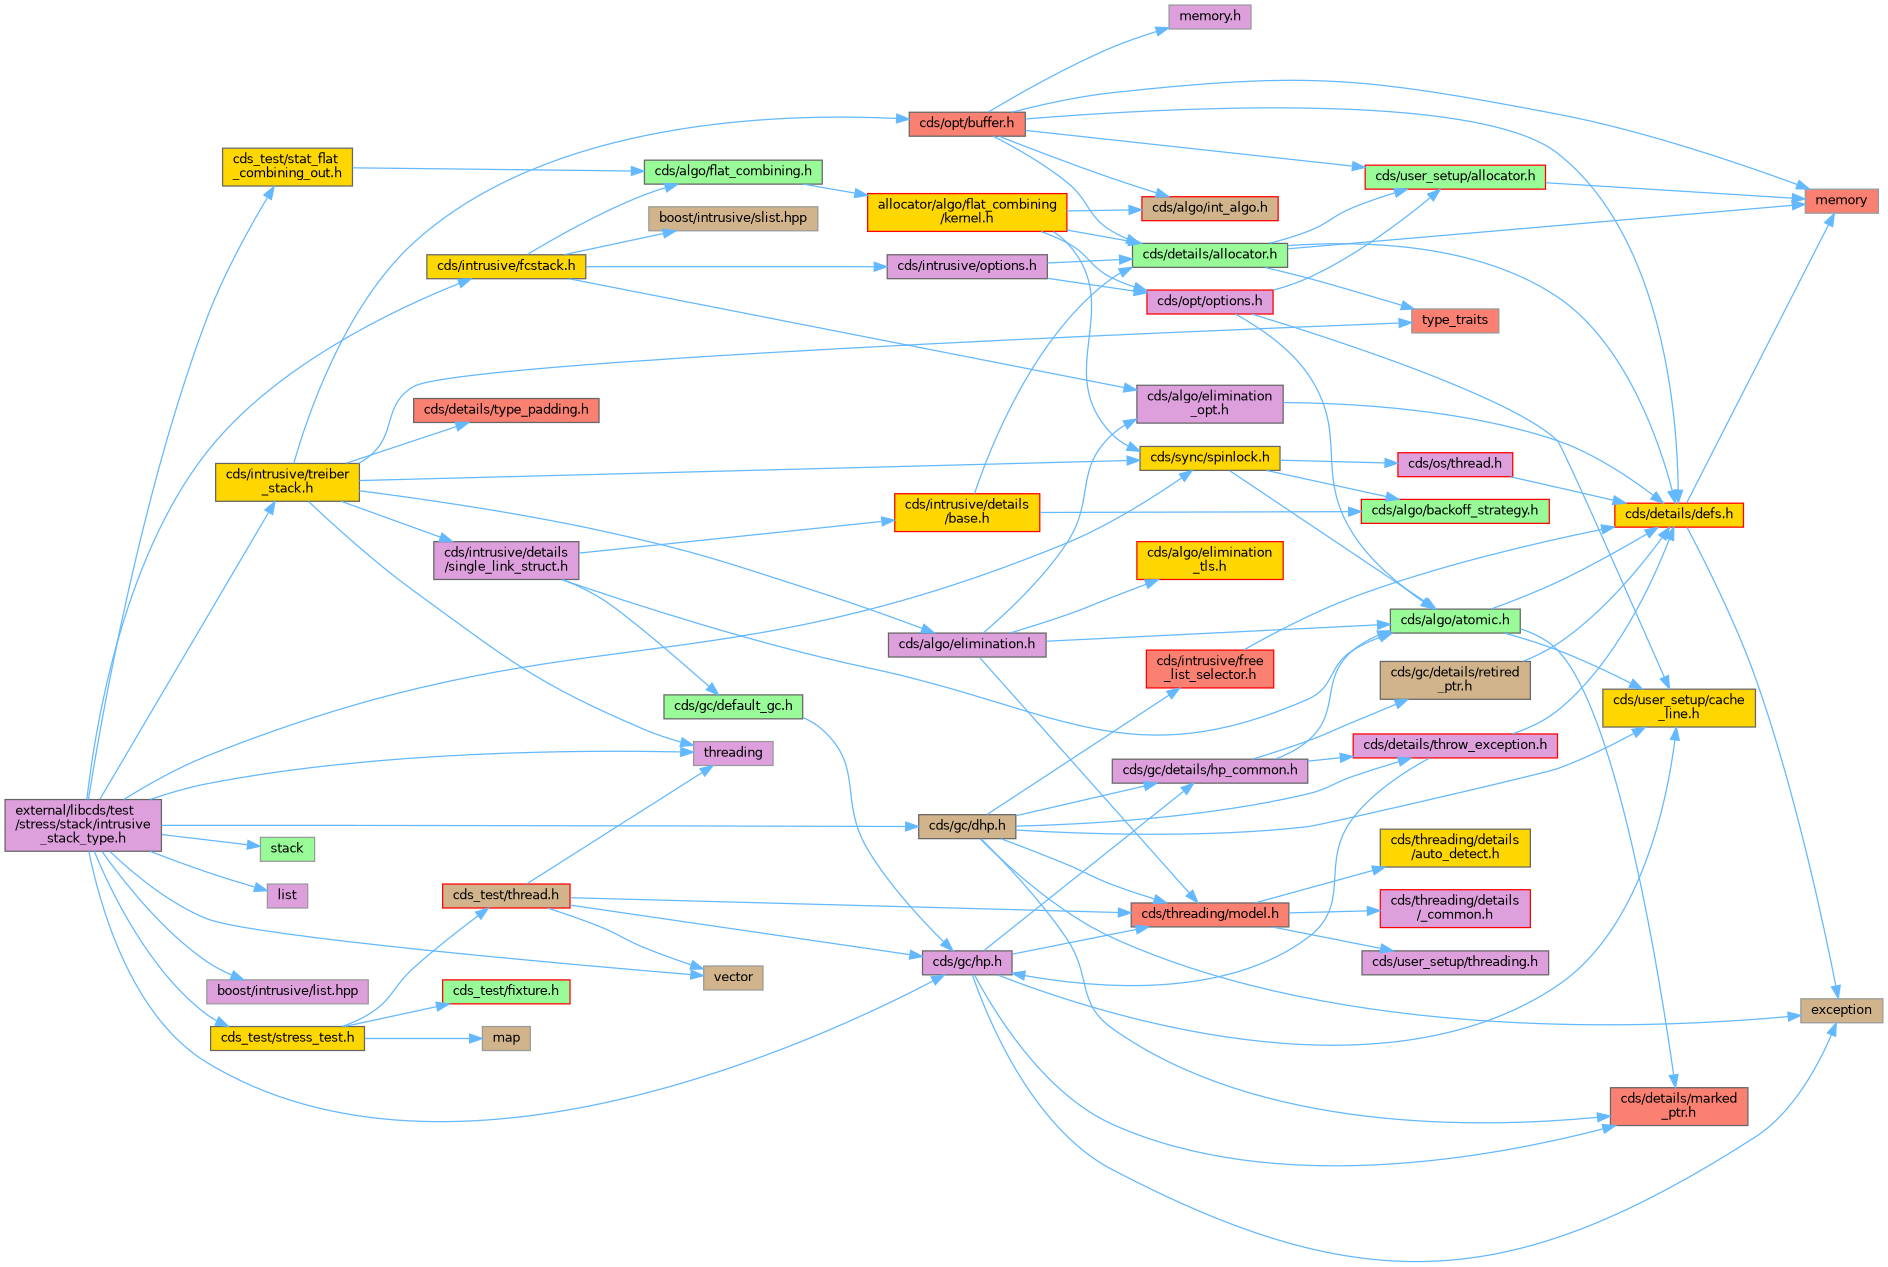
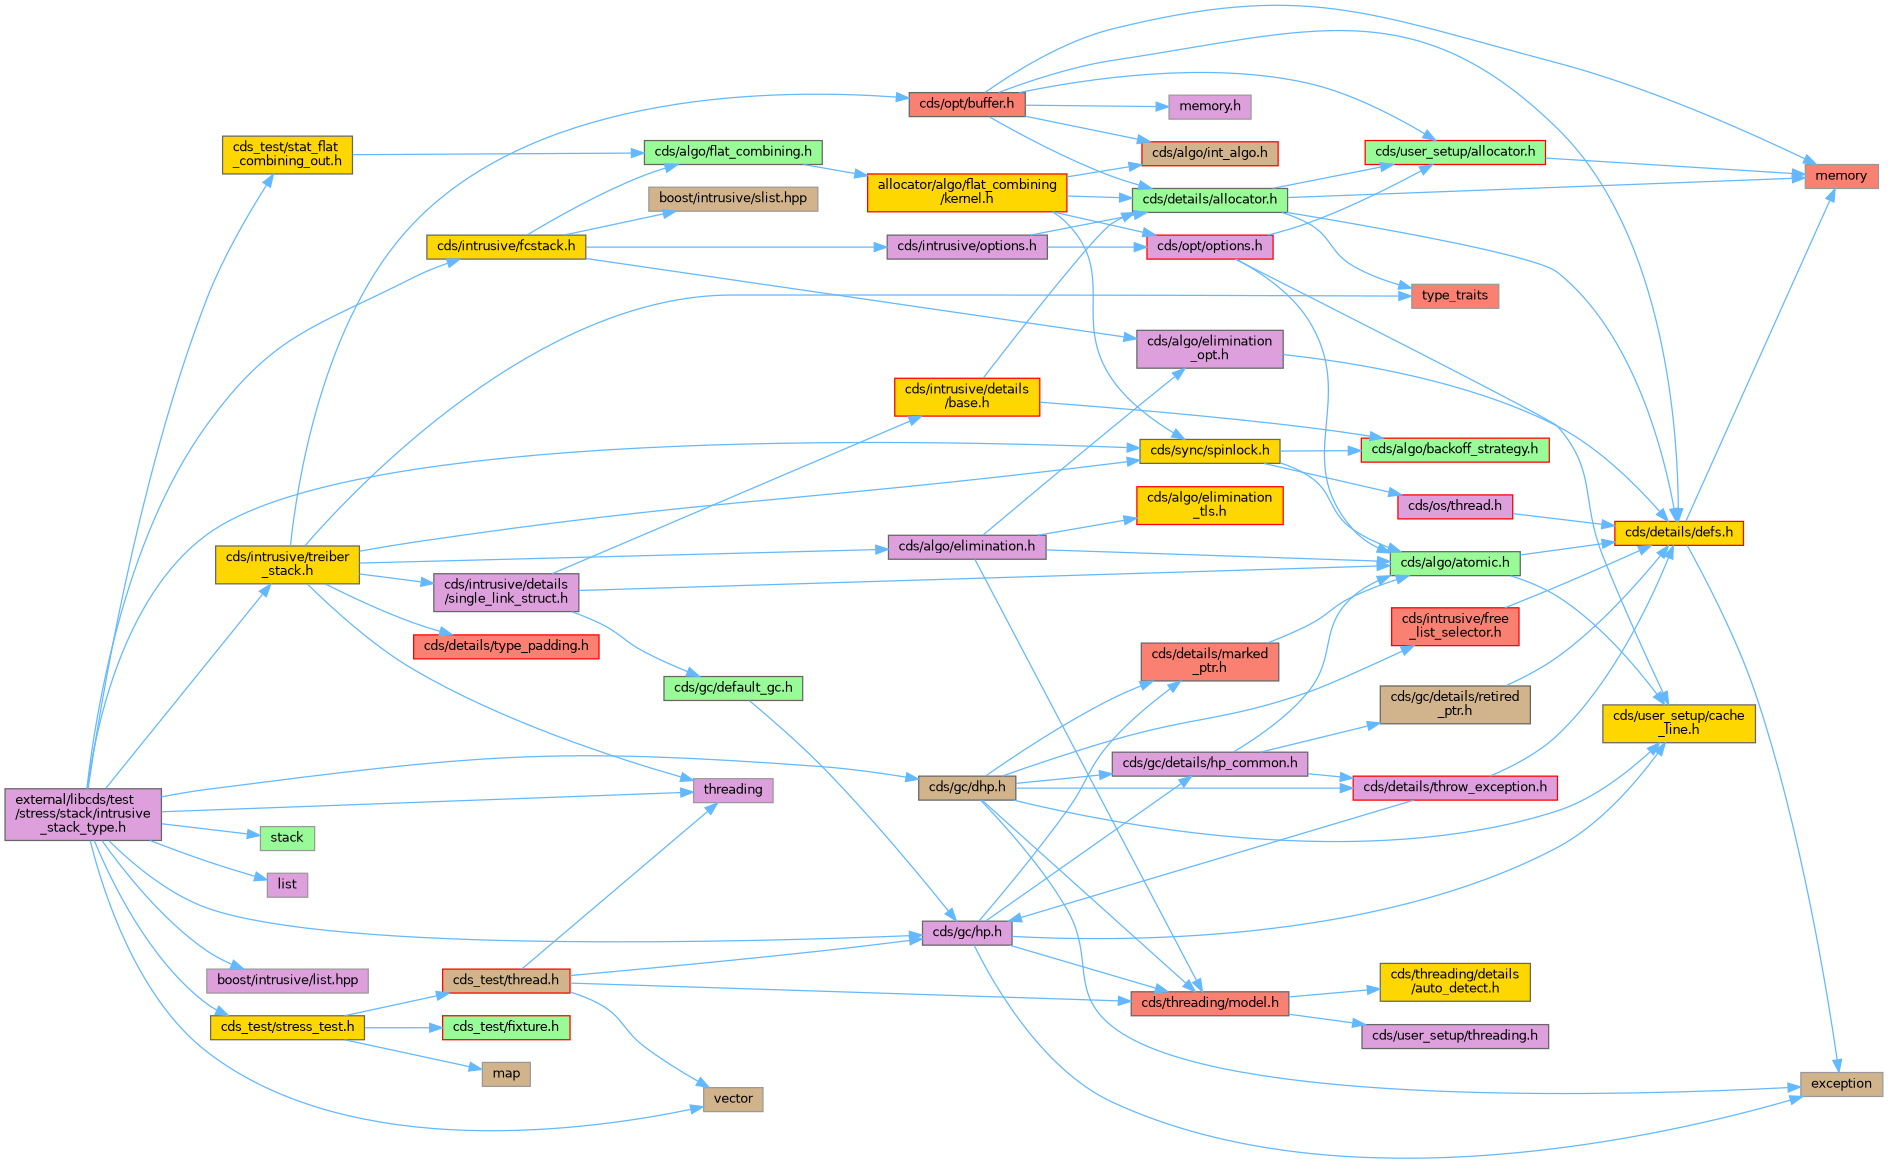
(506, 410) -> (506, 647)
(1629, 835) -> (1331, 610)
(1455, 909) -> none
